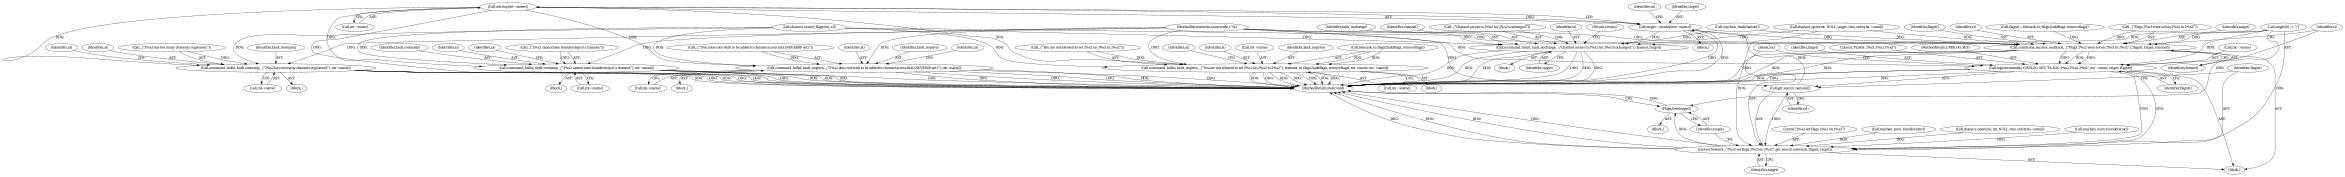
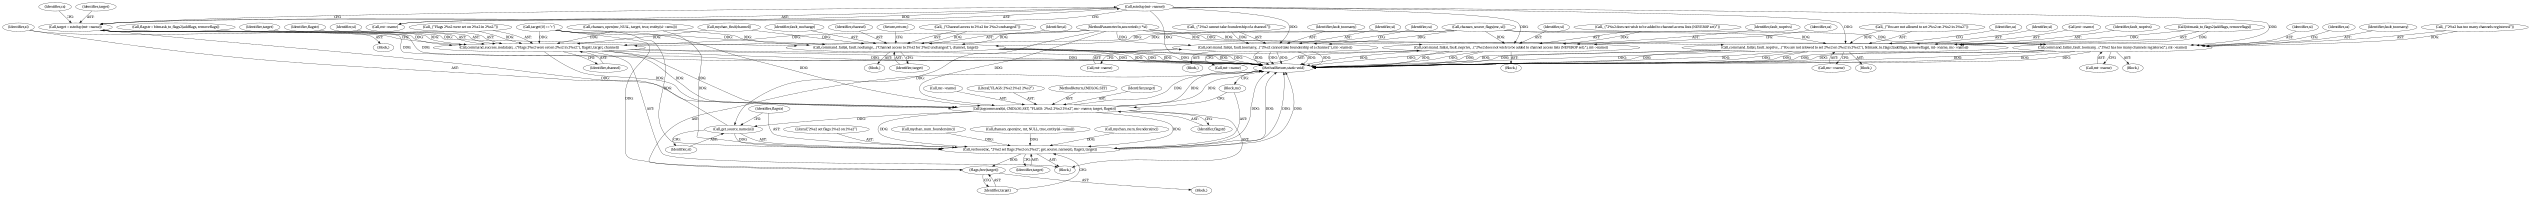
(1503, 93) -> (1240, 77)
(1655, 99) -> (696, 119)
